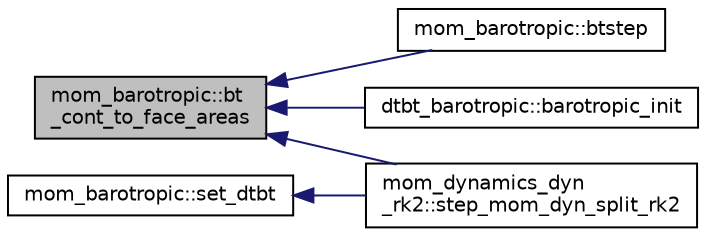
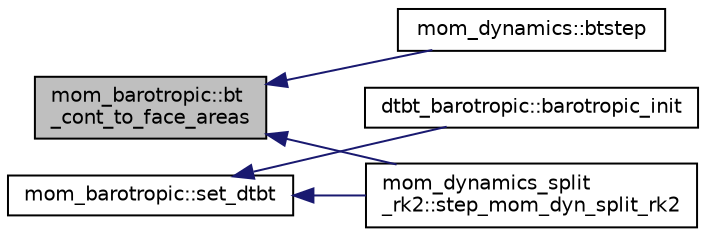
(532, 30) -> (532, 30)
(326, 108) -> (369, 145)
(532, 195) -> (532, 195)
